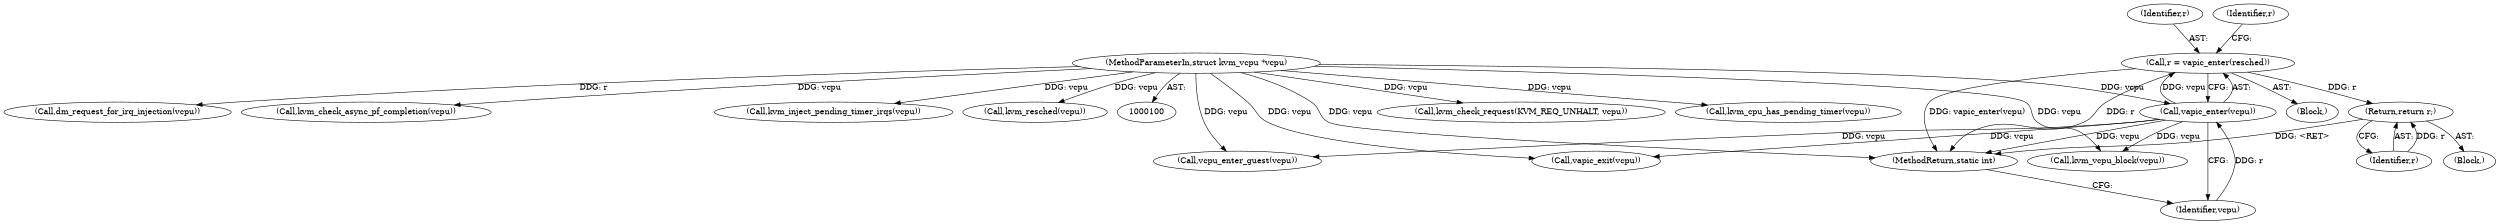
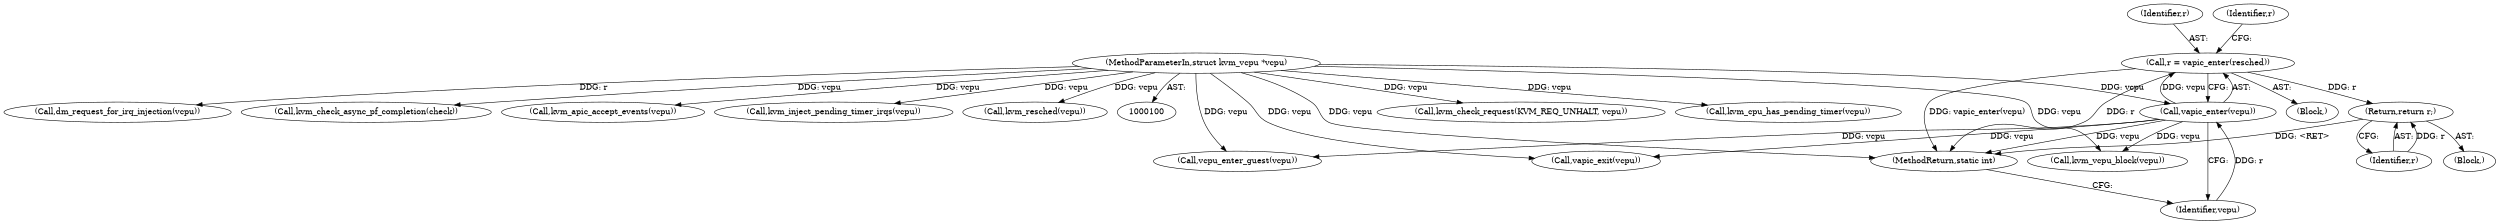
(366, 112) -> (366, 112)
none -> (603, 112)
